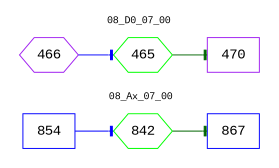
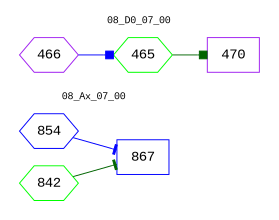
(93, 55) -> (91, 55)
(187, 55) -> (185, 55)
(49, 131) -> (49, 131)
(92, 131) -> (93, 143)
